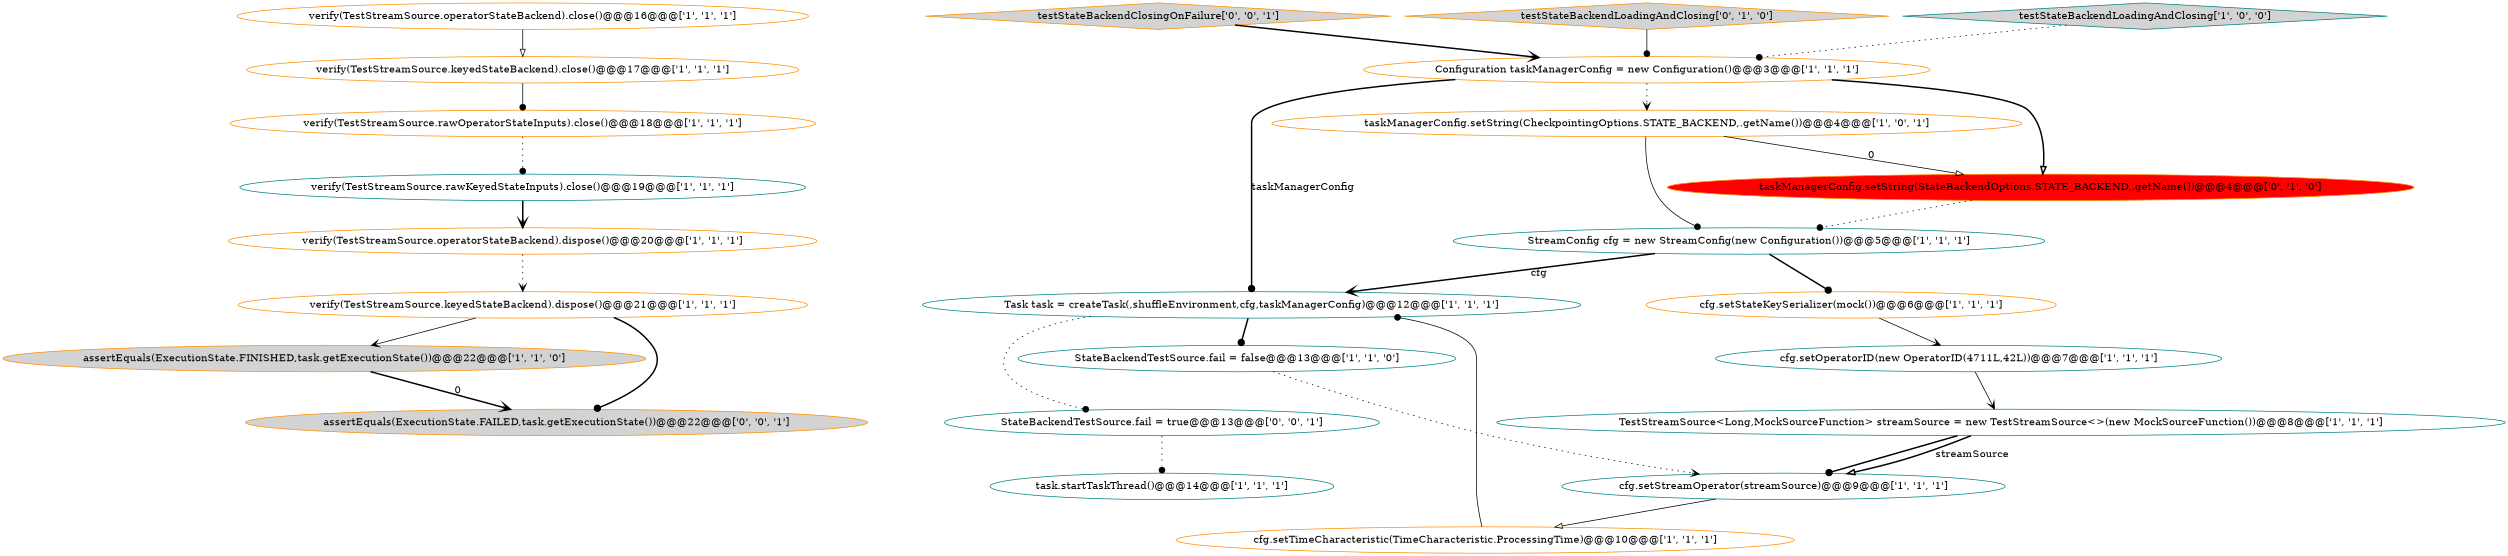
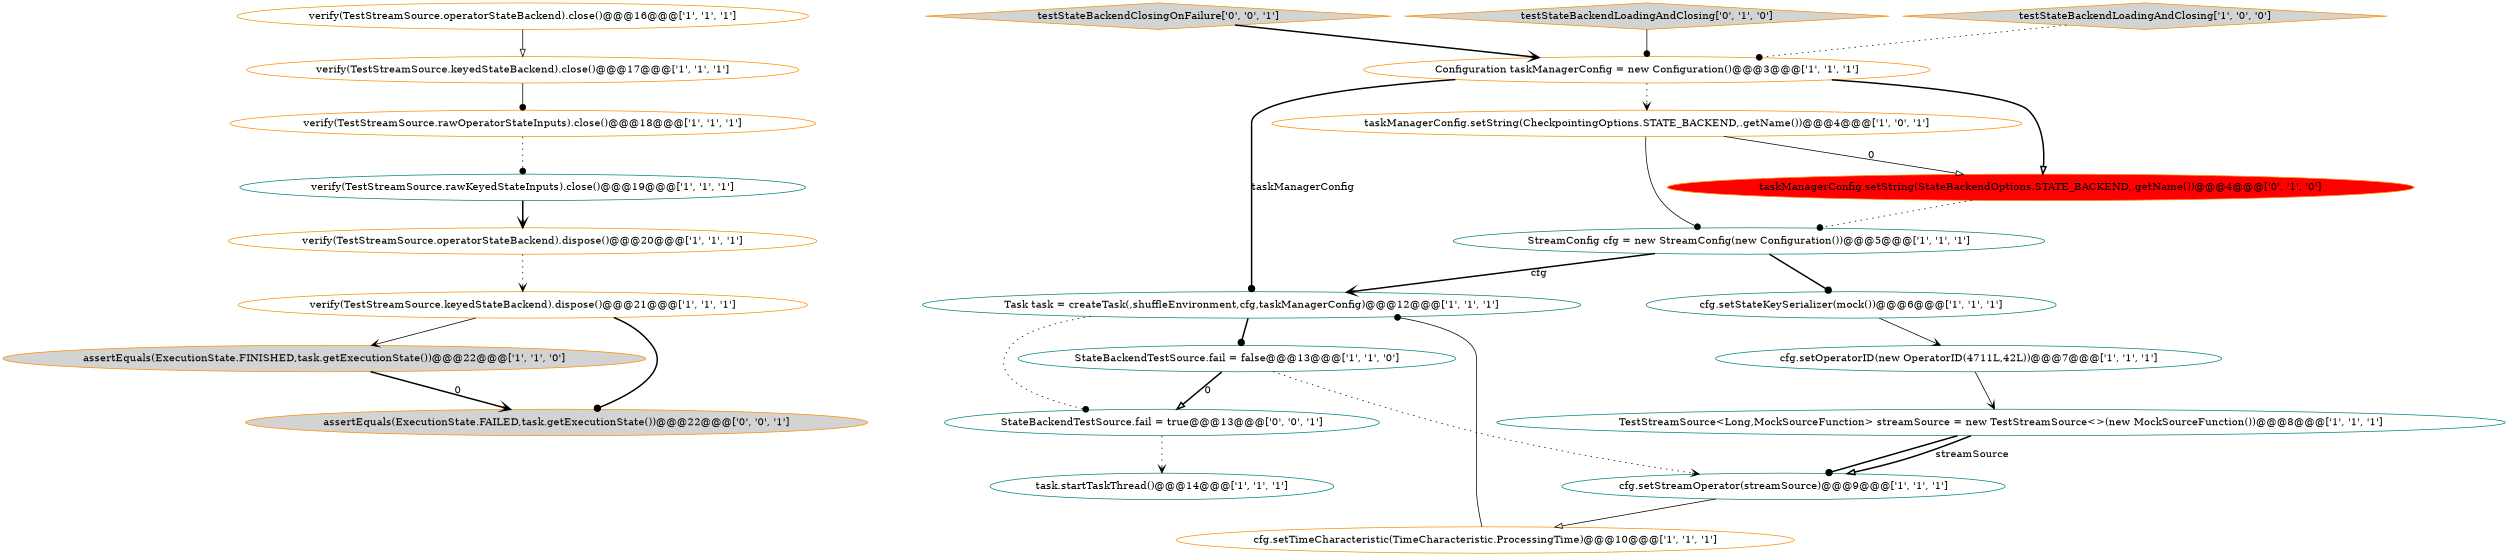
(2145, 16) -> (2145, 16)
(1851, 305) -> (1851, 305)
none -> (1202, 388)
(1162, 451) -> (1162, 451)
